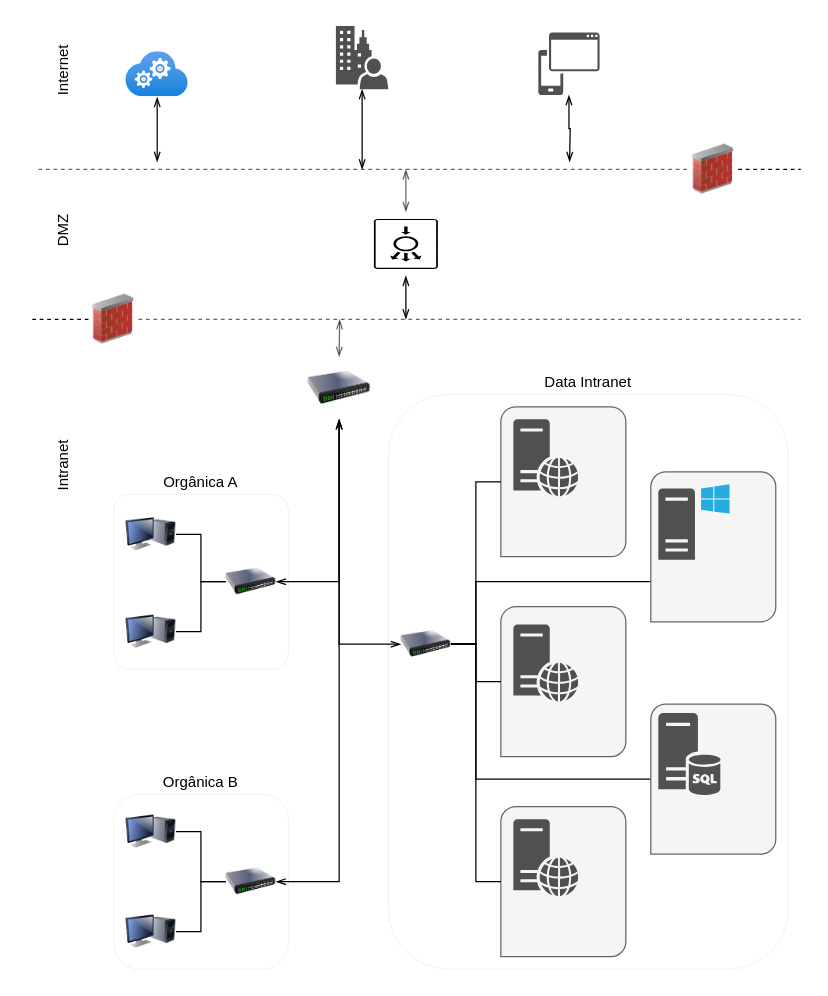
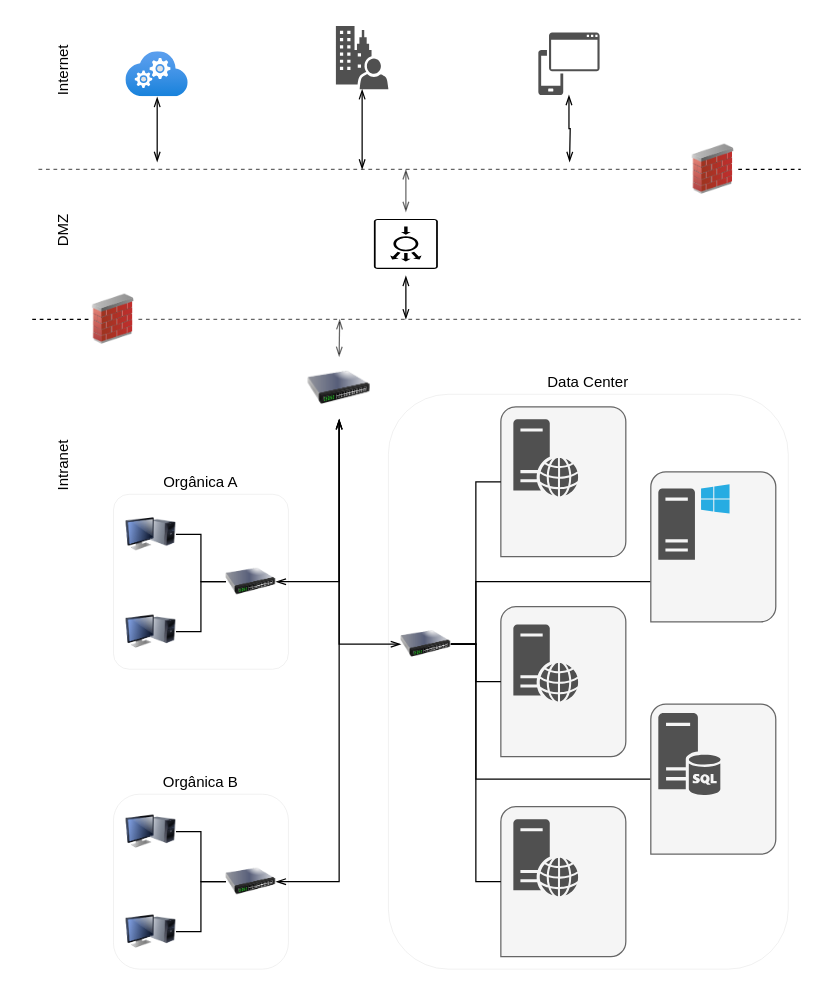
(588, 382) -> (588, 382)
